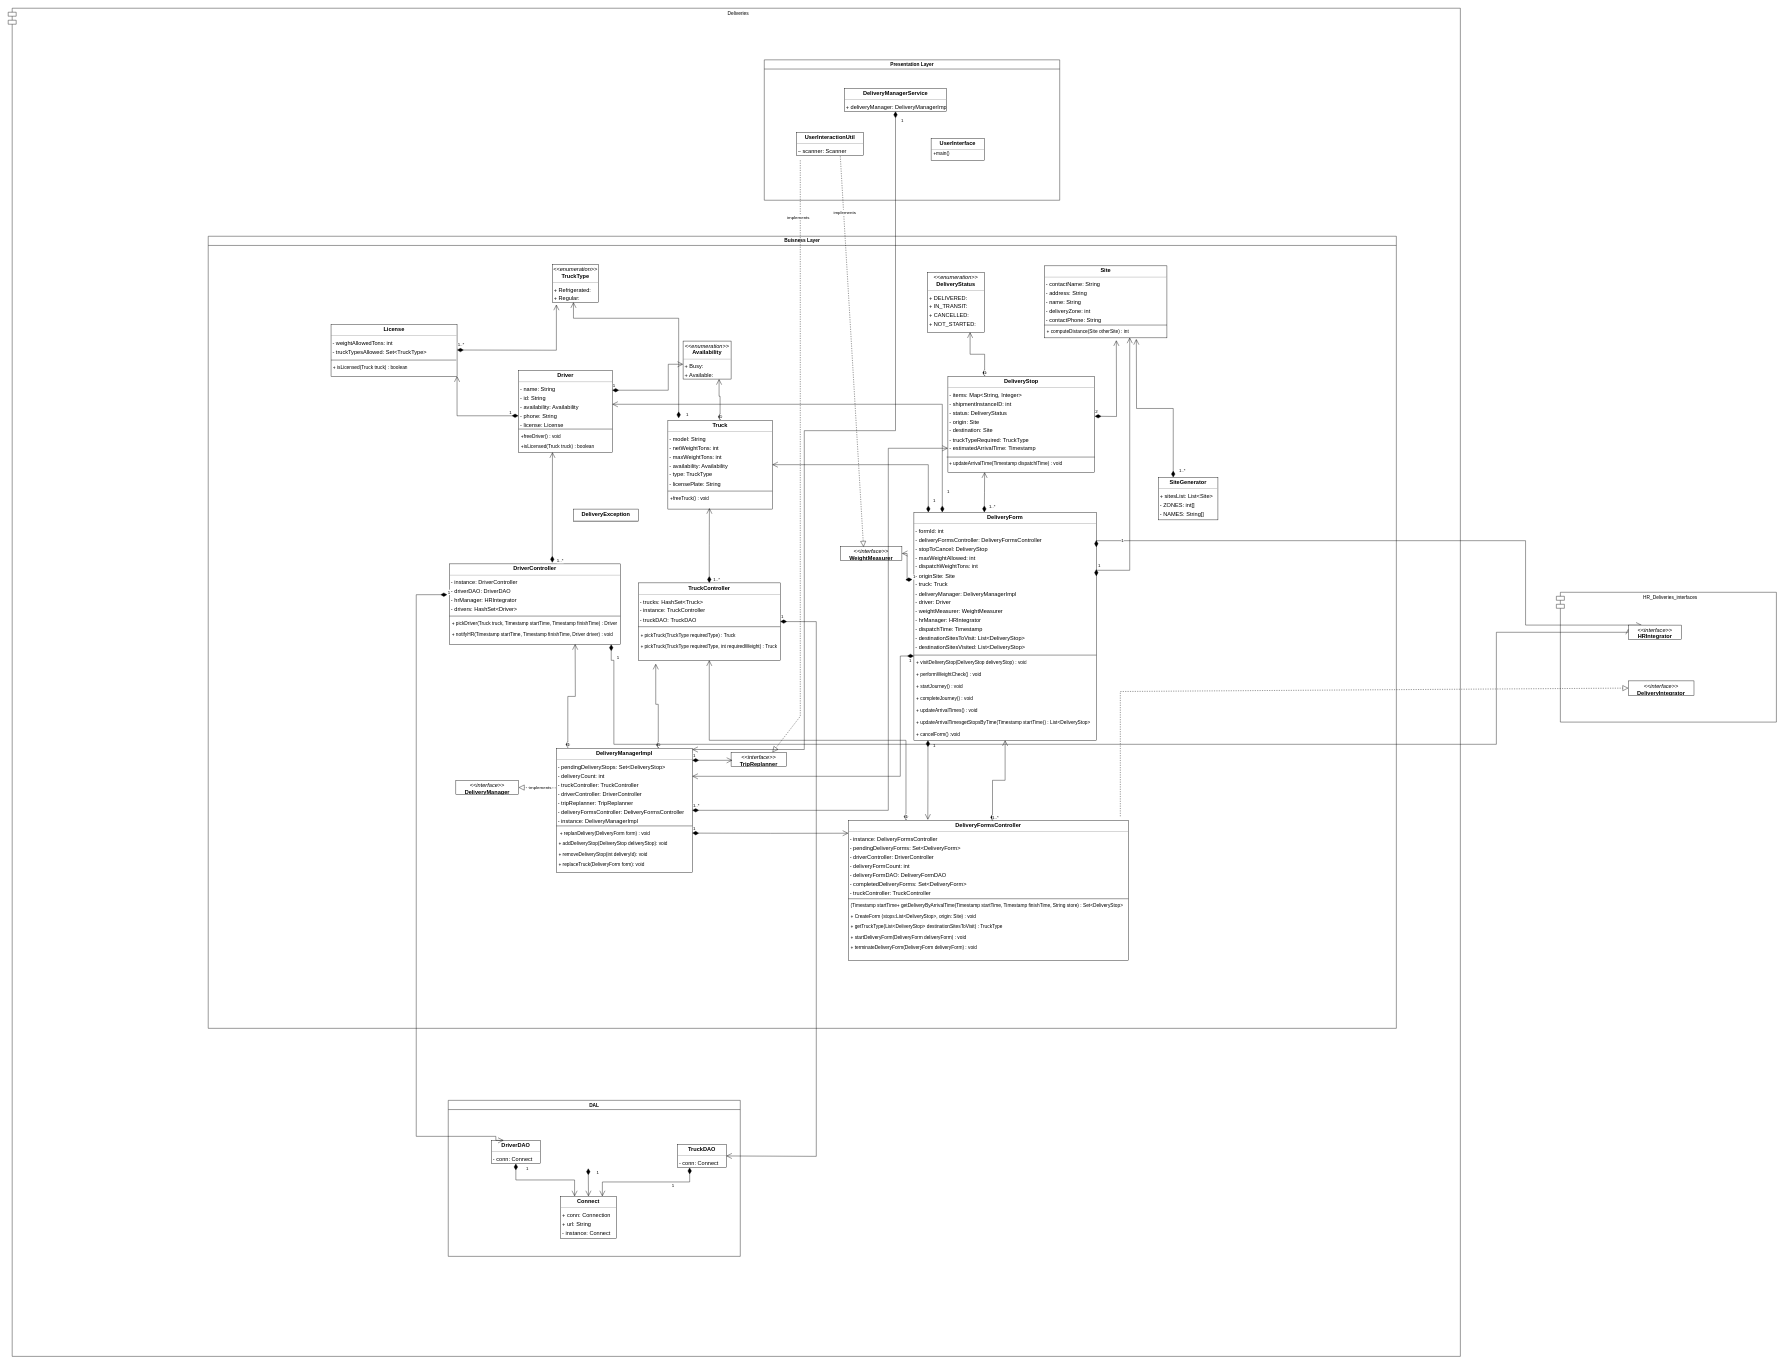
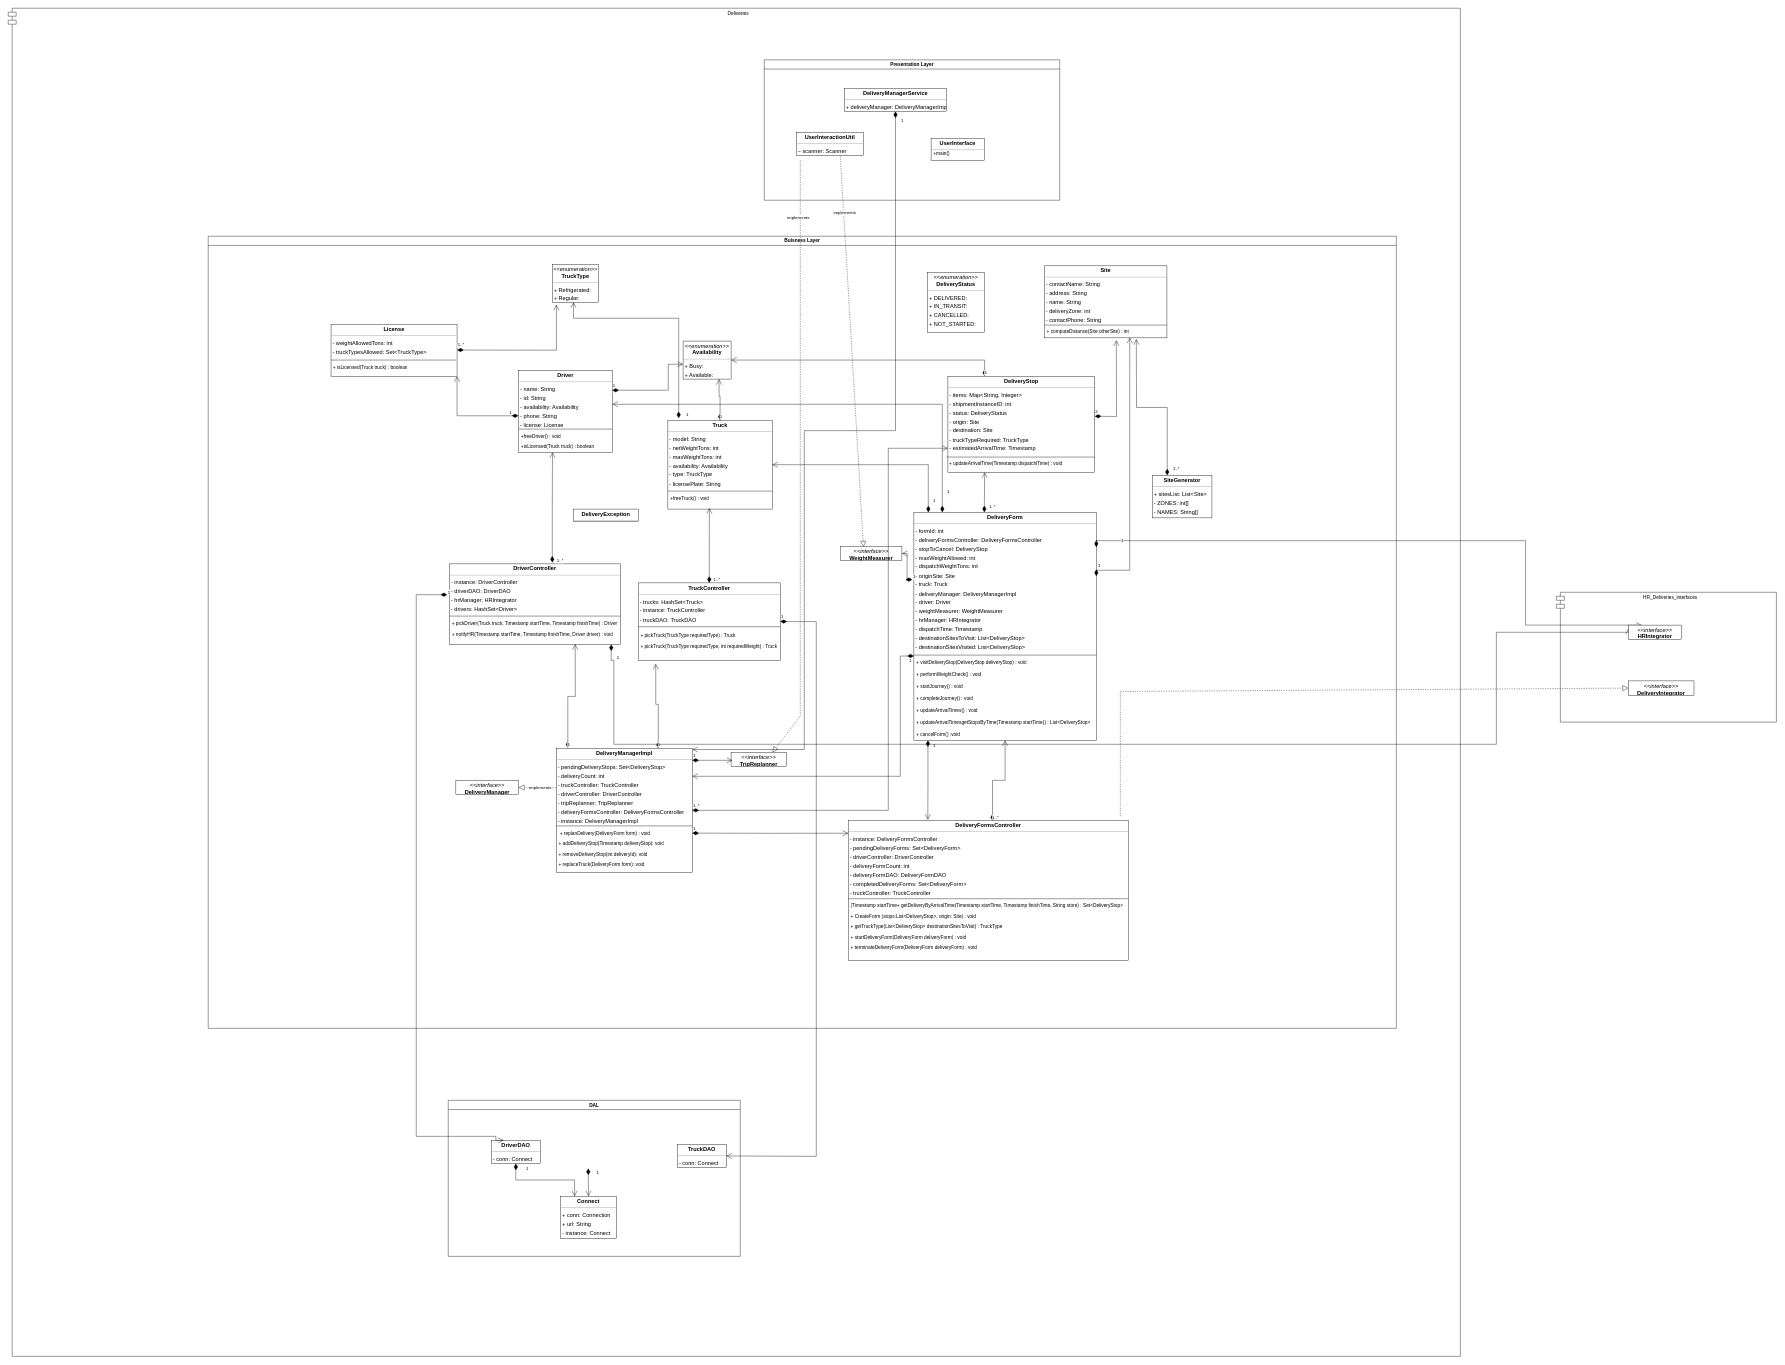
(979, 354) -> (735, 360)
(1188, 499) -> (1182, 497)
(906, 740) -> none
(613, 843) -> (613, 843)
(602, 1194) -> none
